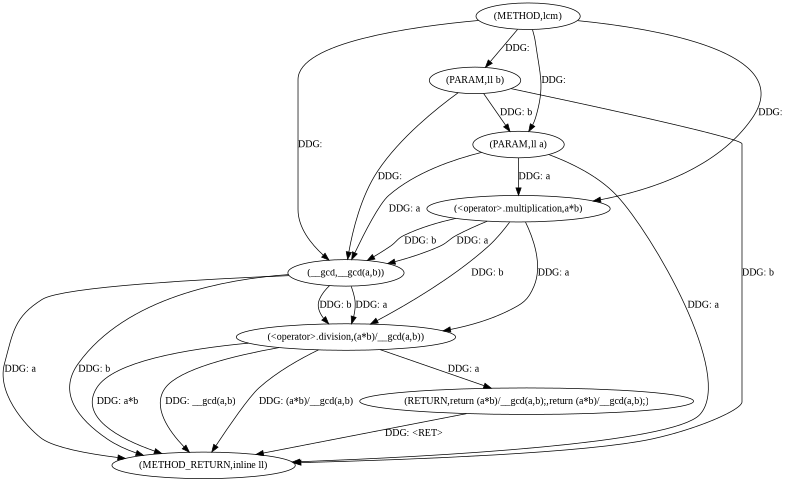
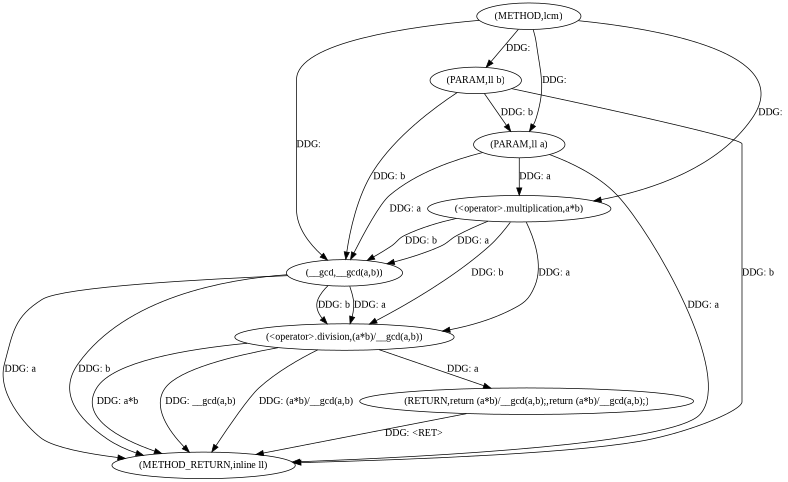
(391, 177) -> (389, 177)
